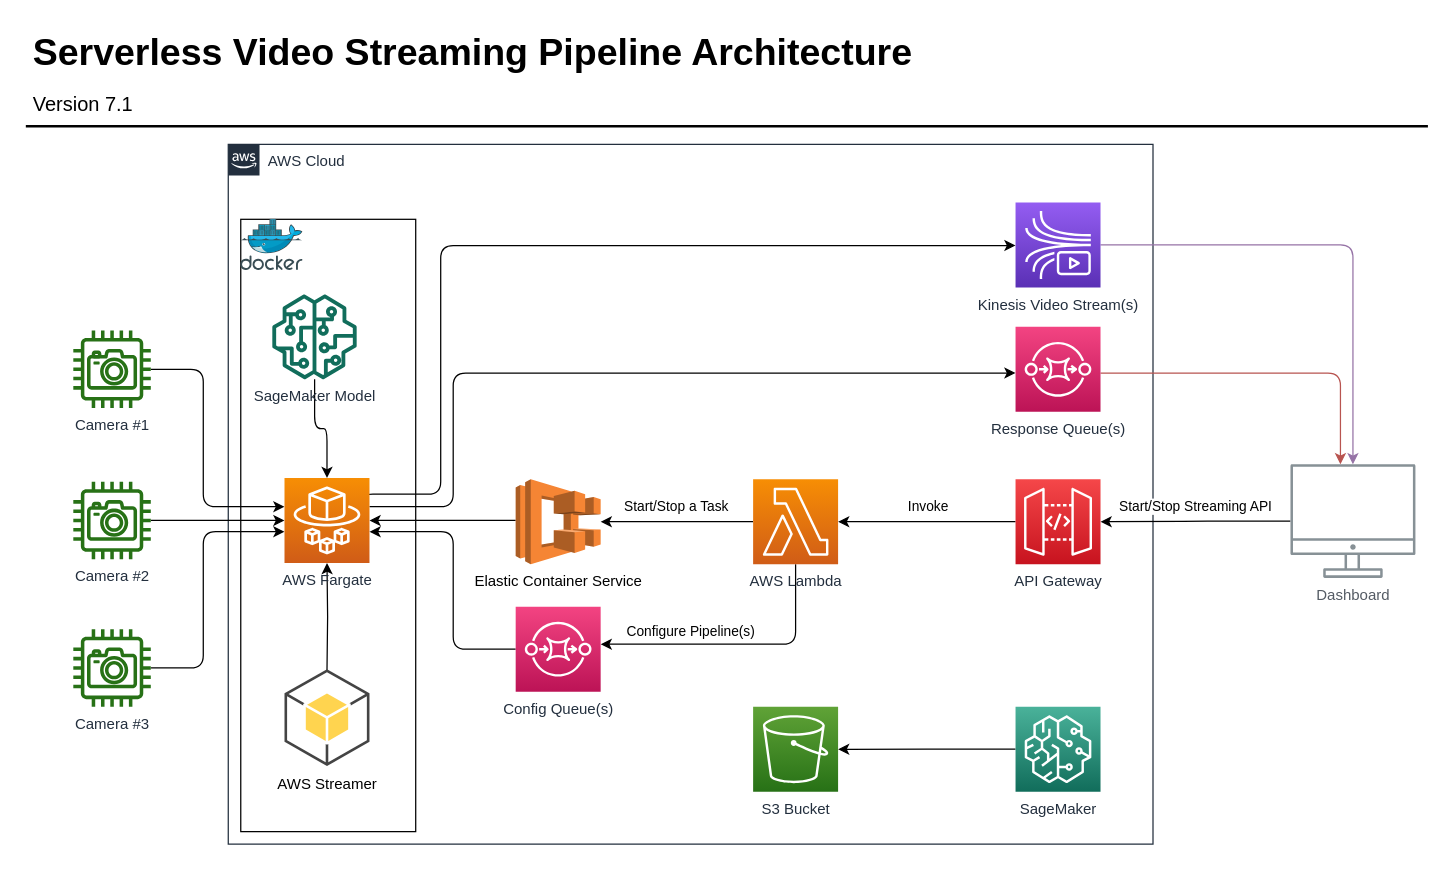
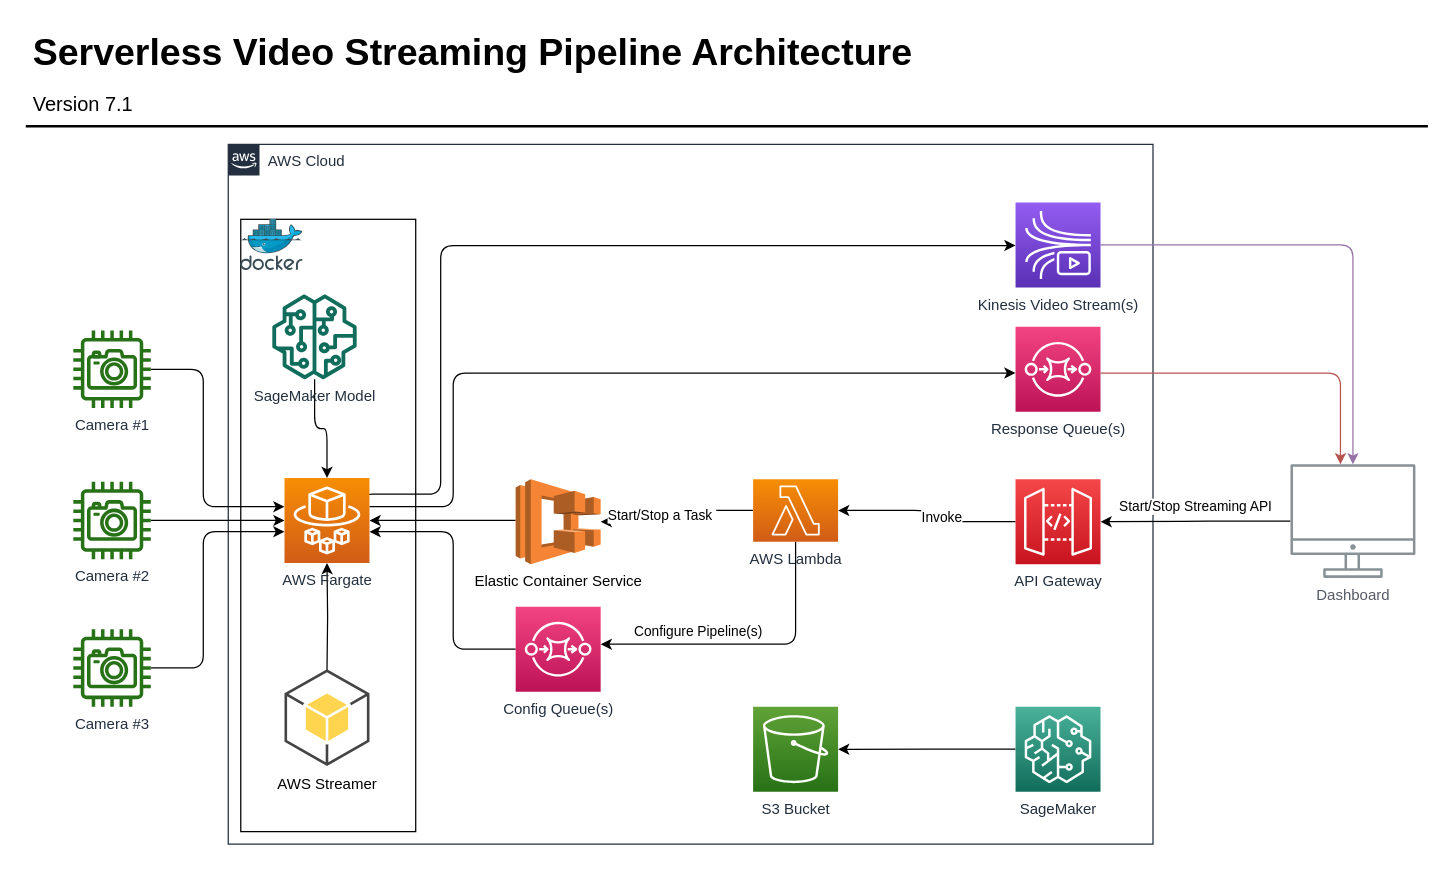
(796, 522) -> (796, 511)
